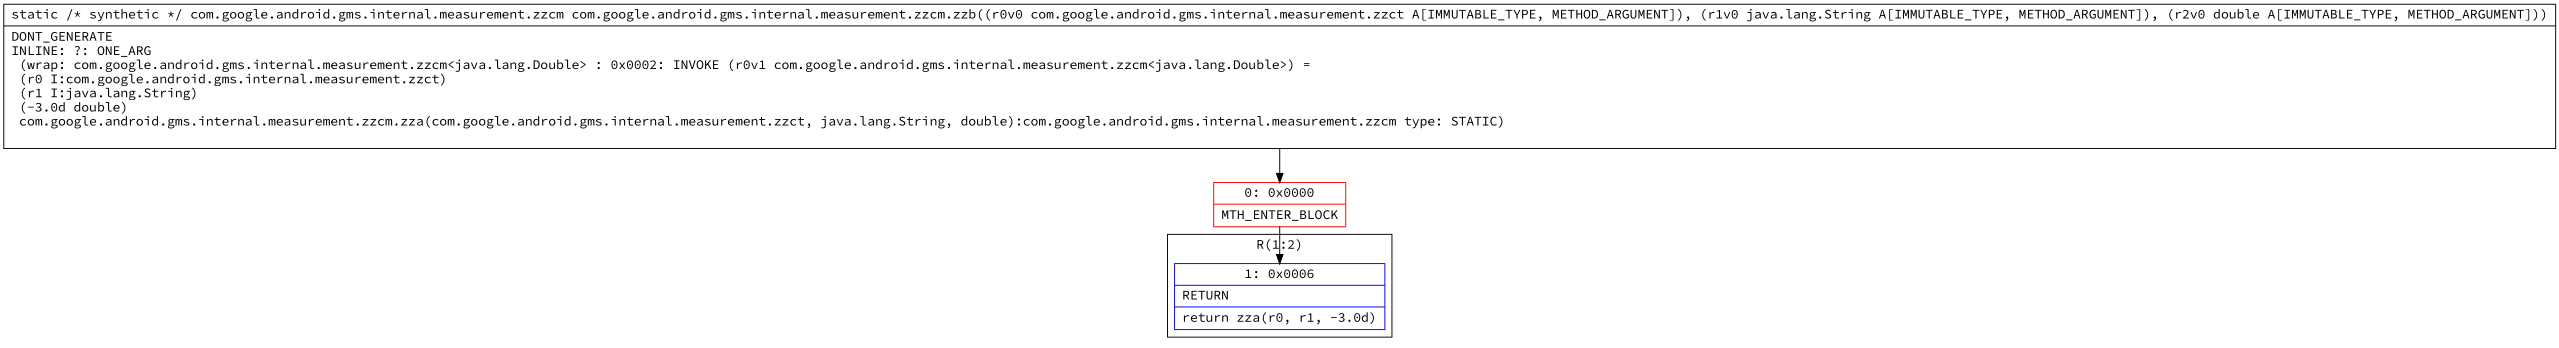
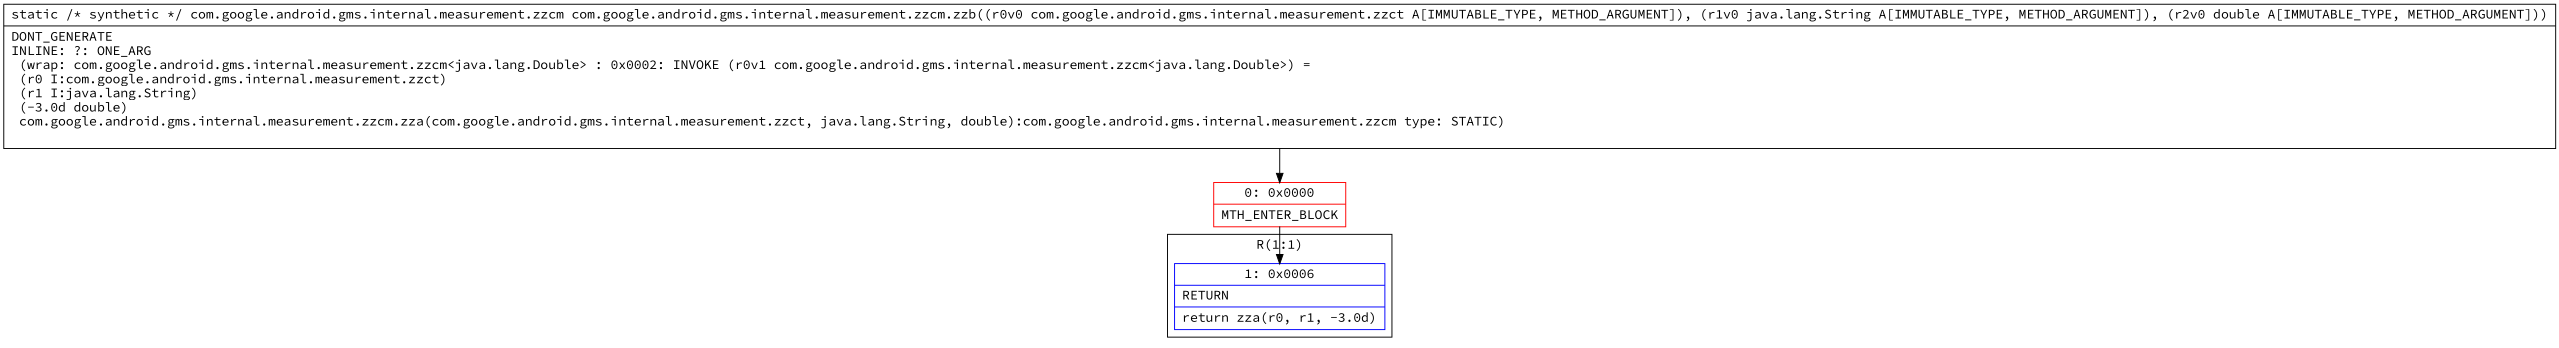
(1280, 245) -> (1280, 245)
